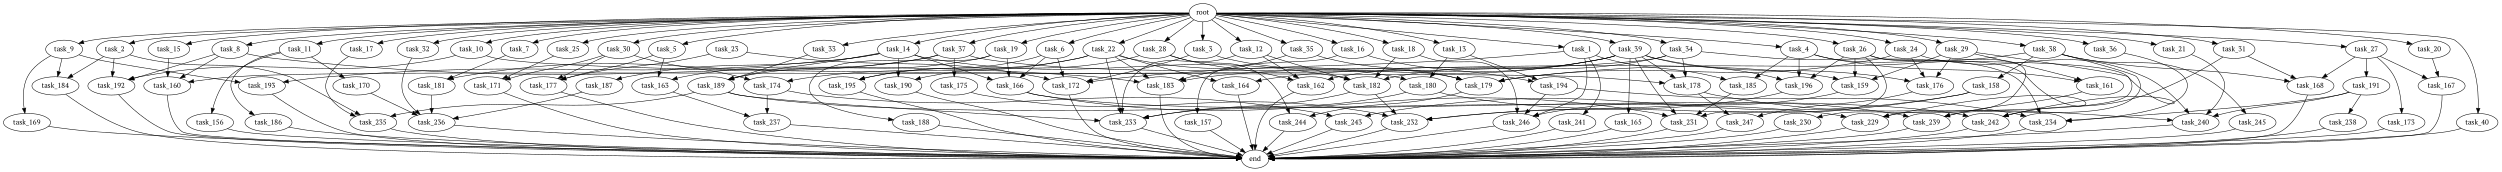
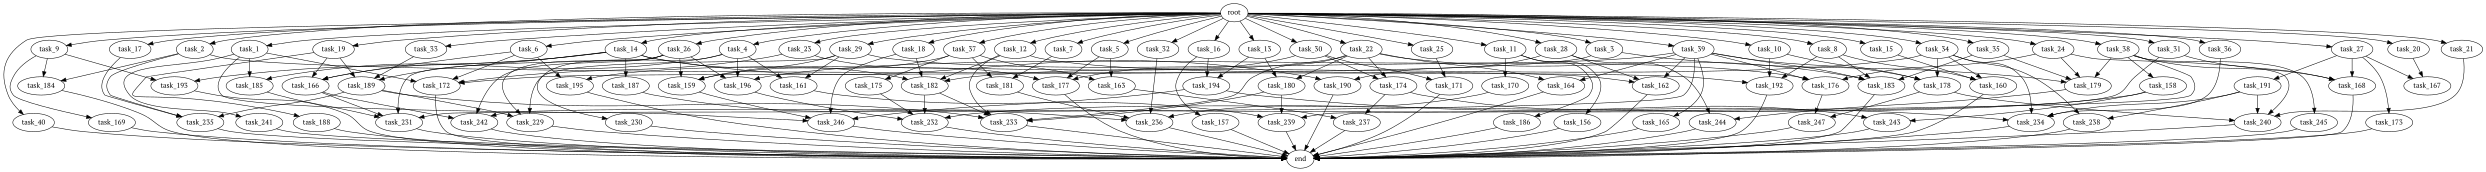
none -> (1000, 24)
none -> (2020, 71)
(1872, 152) -> none
